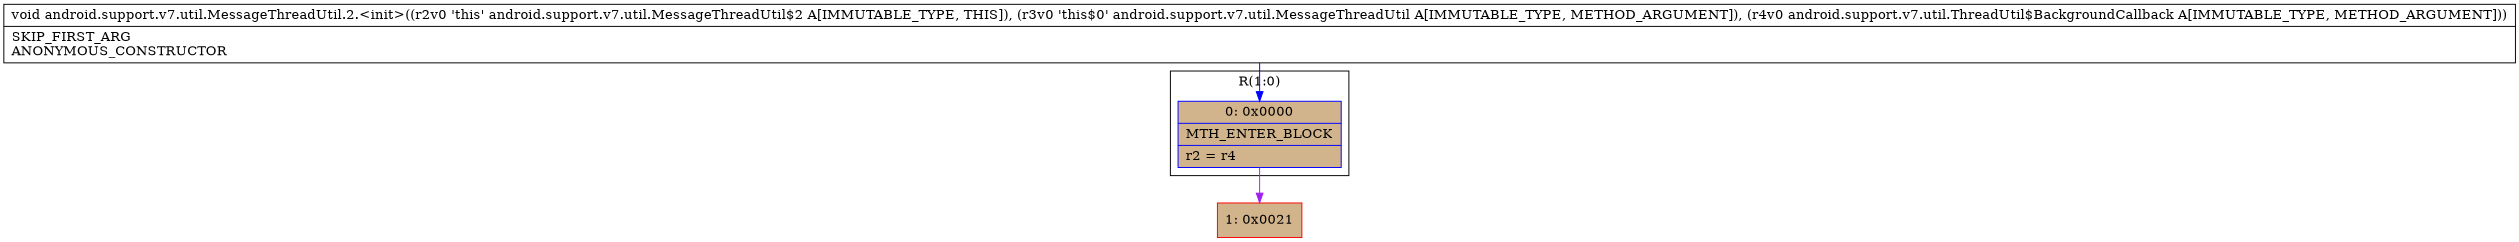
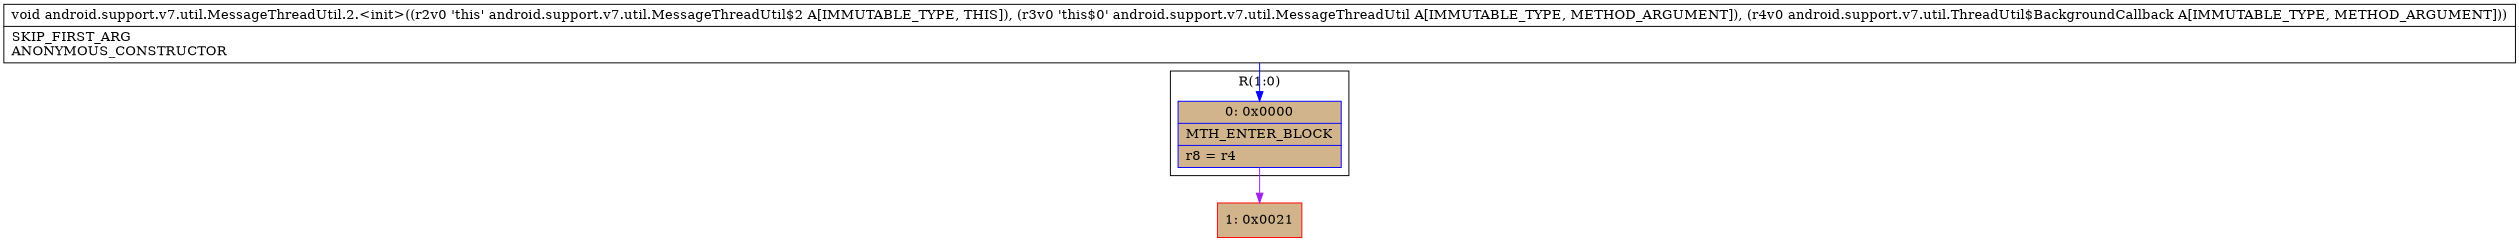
(1211, 156) -> (1211, 156)
